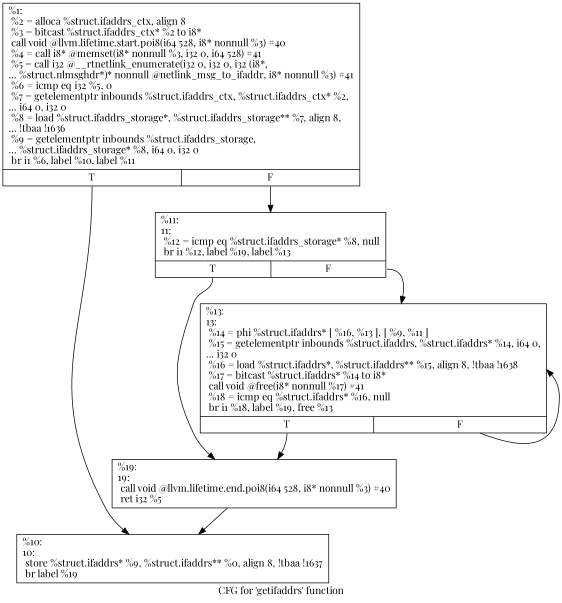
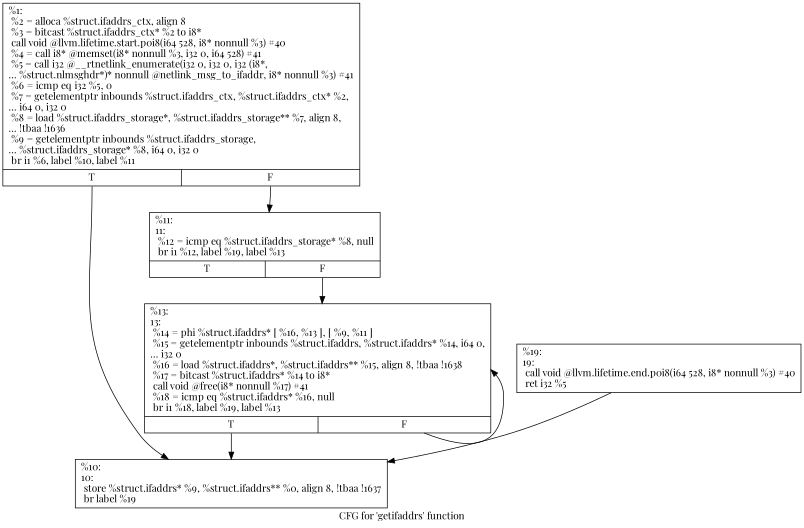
(178, 365) -> none
(269, 408) -> (216, 408)
(285, 444) -> (231, 443)
